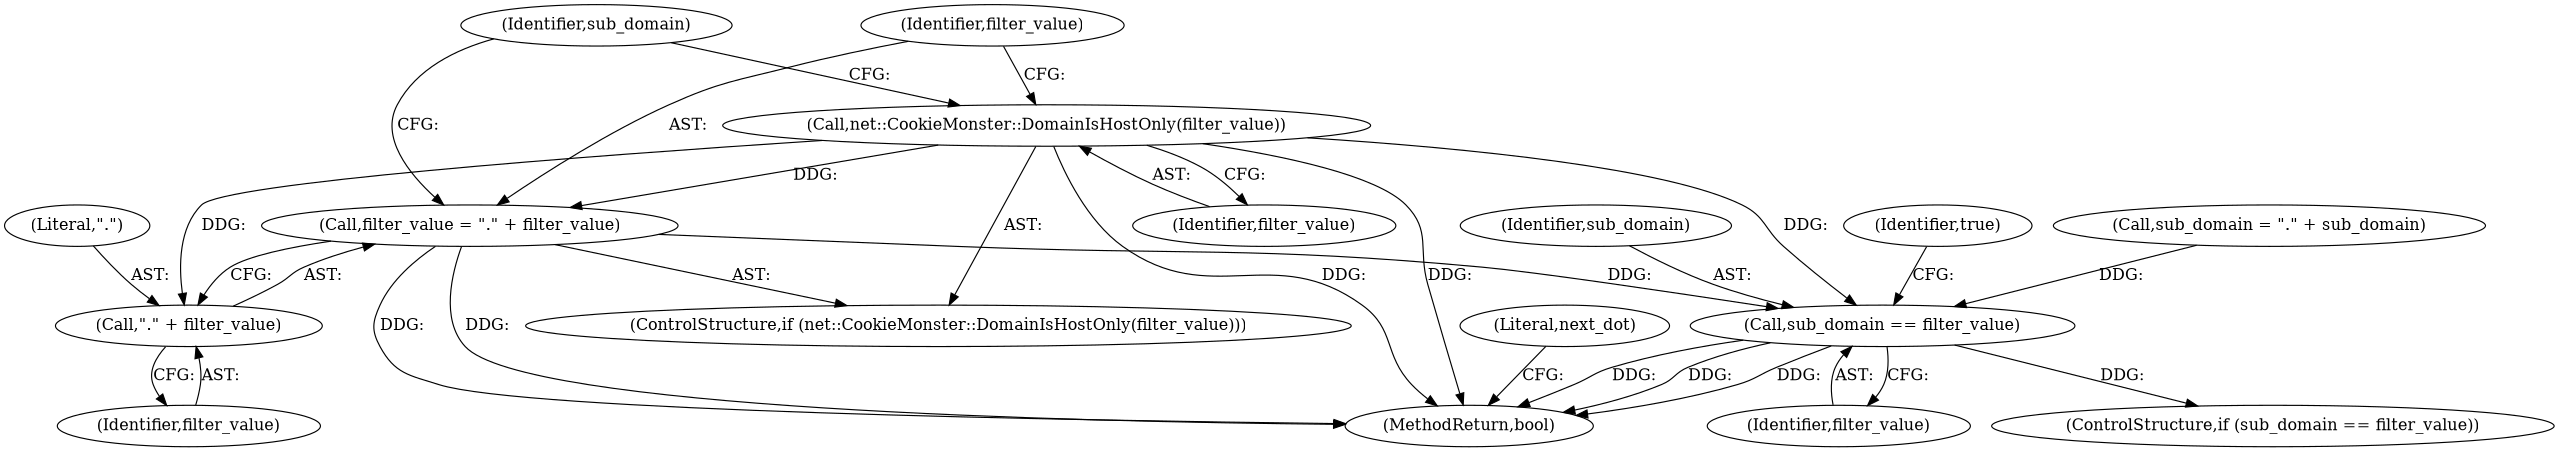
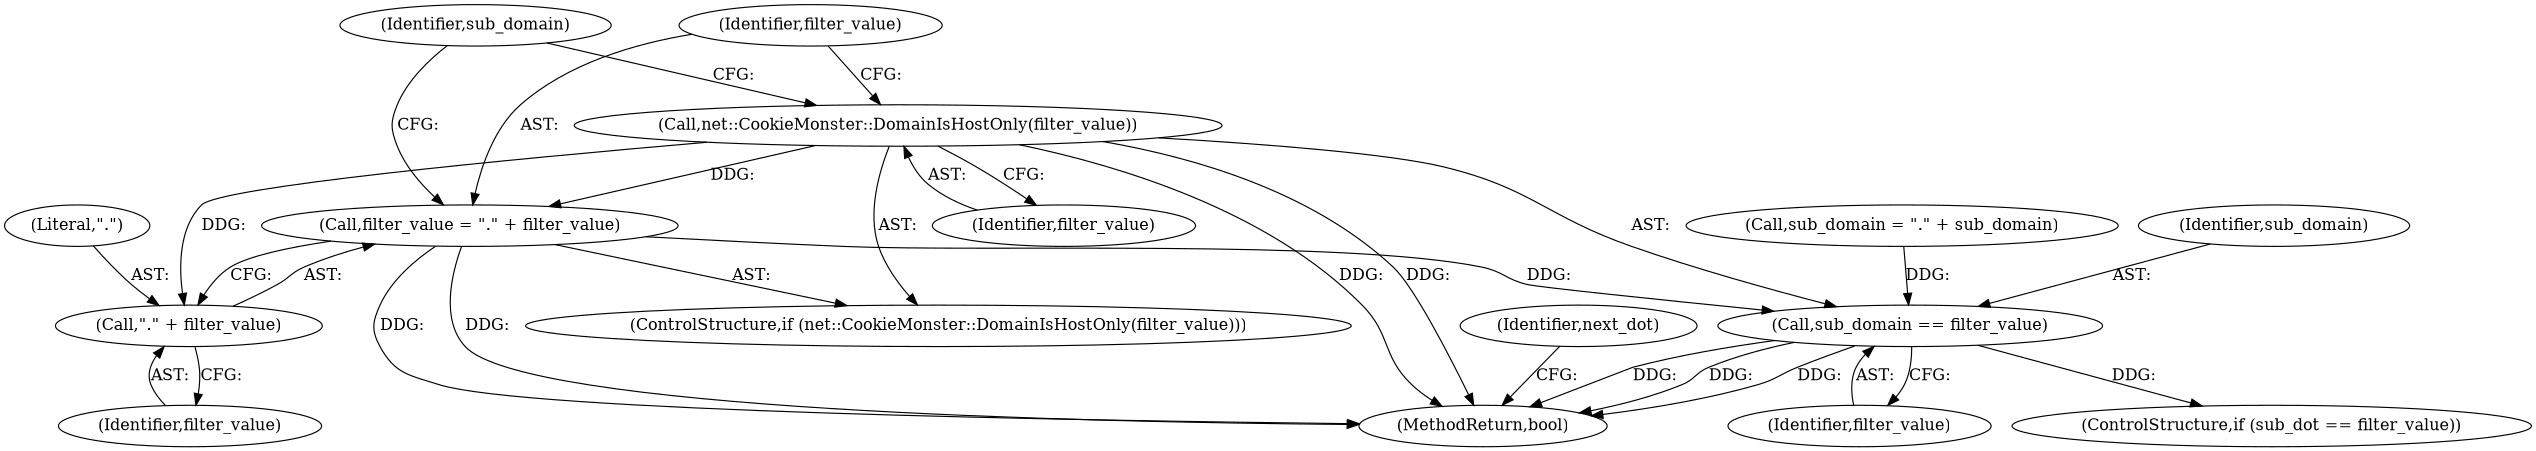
(1808, 226) -> (1653, 226)
(1938, 226) -> none
(1565, 326) -> (1579, 326)
(2273, 426) -> (2272, 426)
